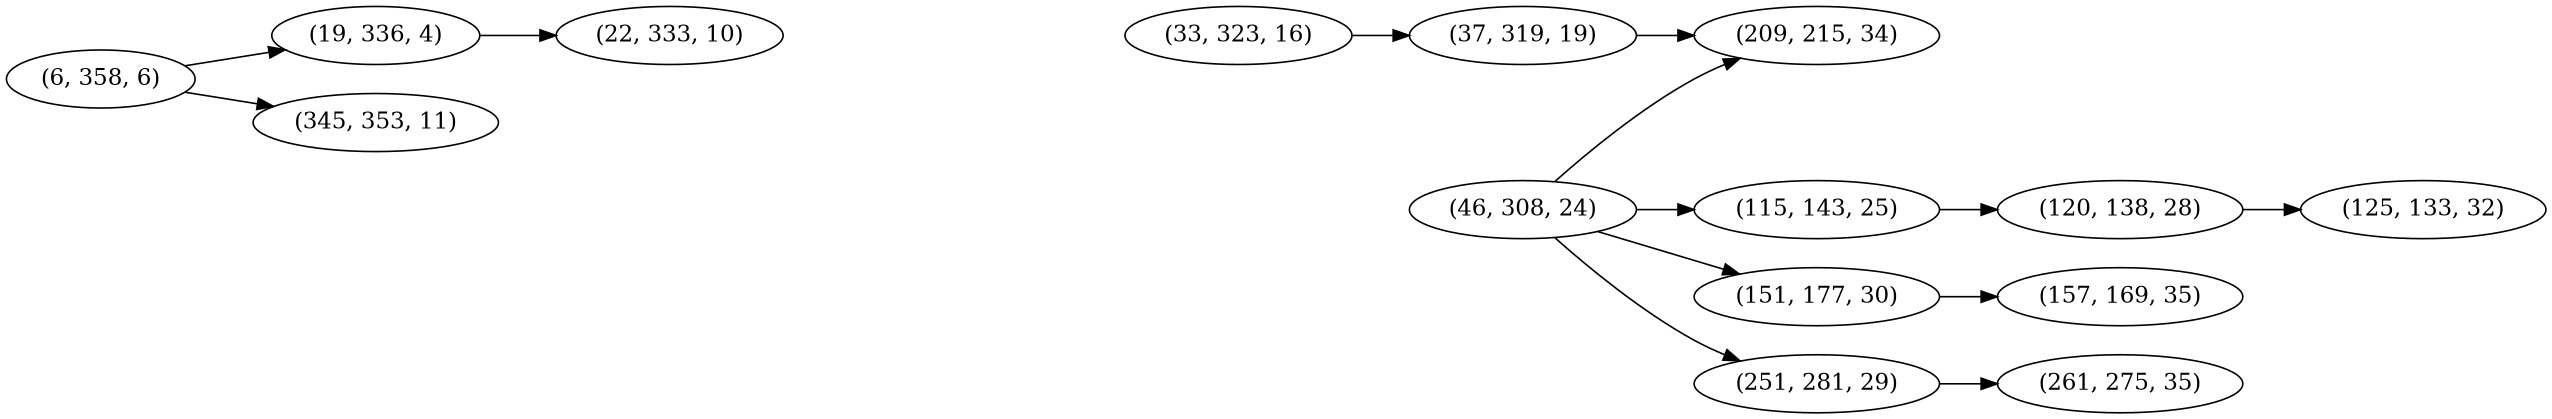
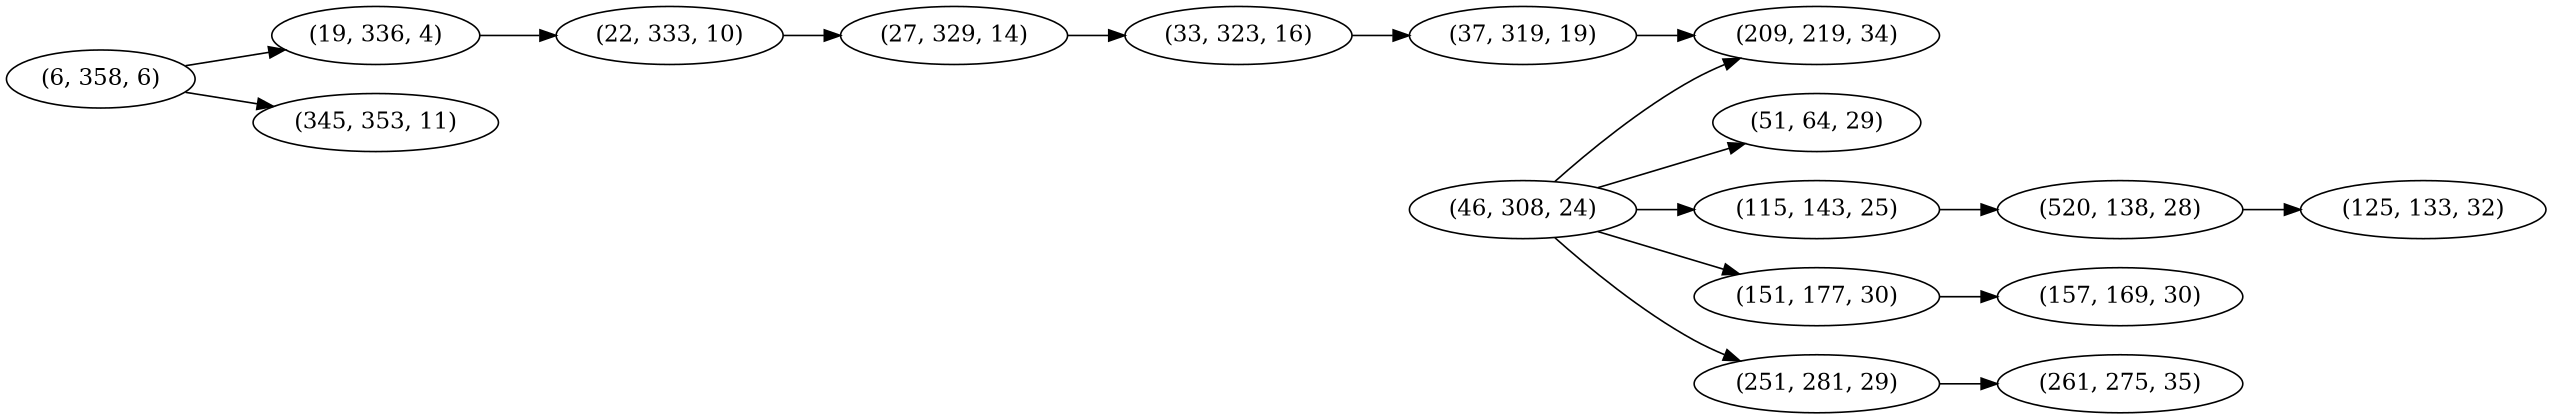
none -> (954, 35)
(1817, 35) -> (1817, 35)
none -> (1817, 123)
(2120, 210) -> (2120, 210)
(2120, 297) -> (2120, 297)
